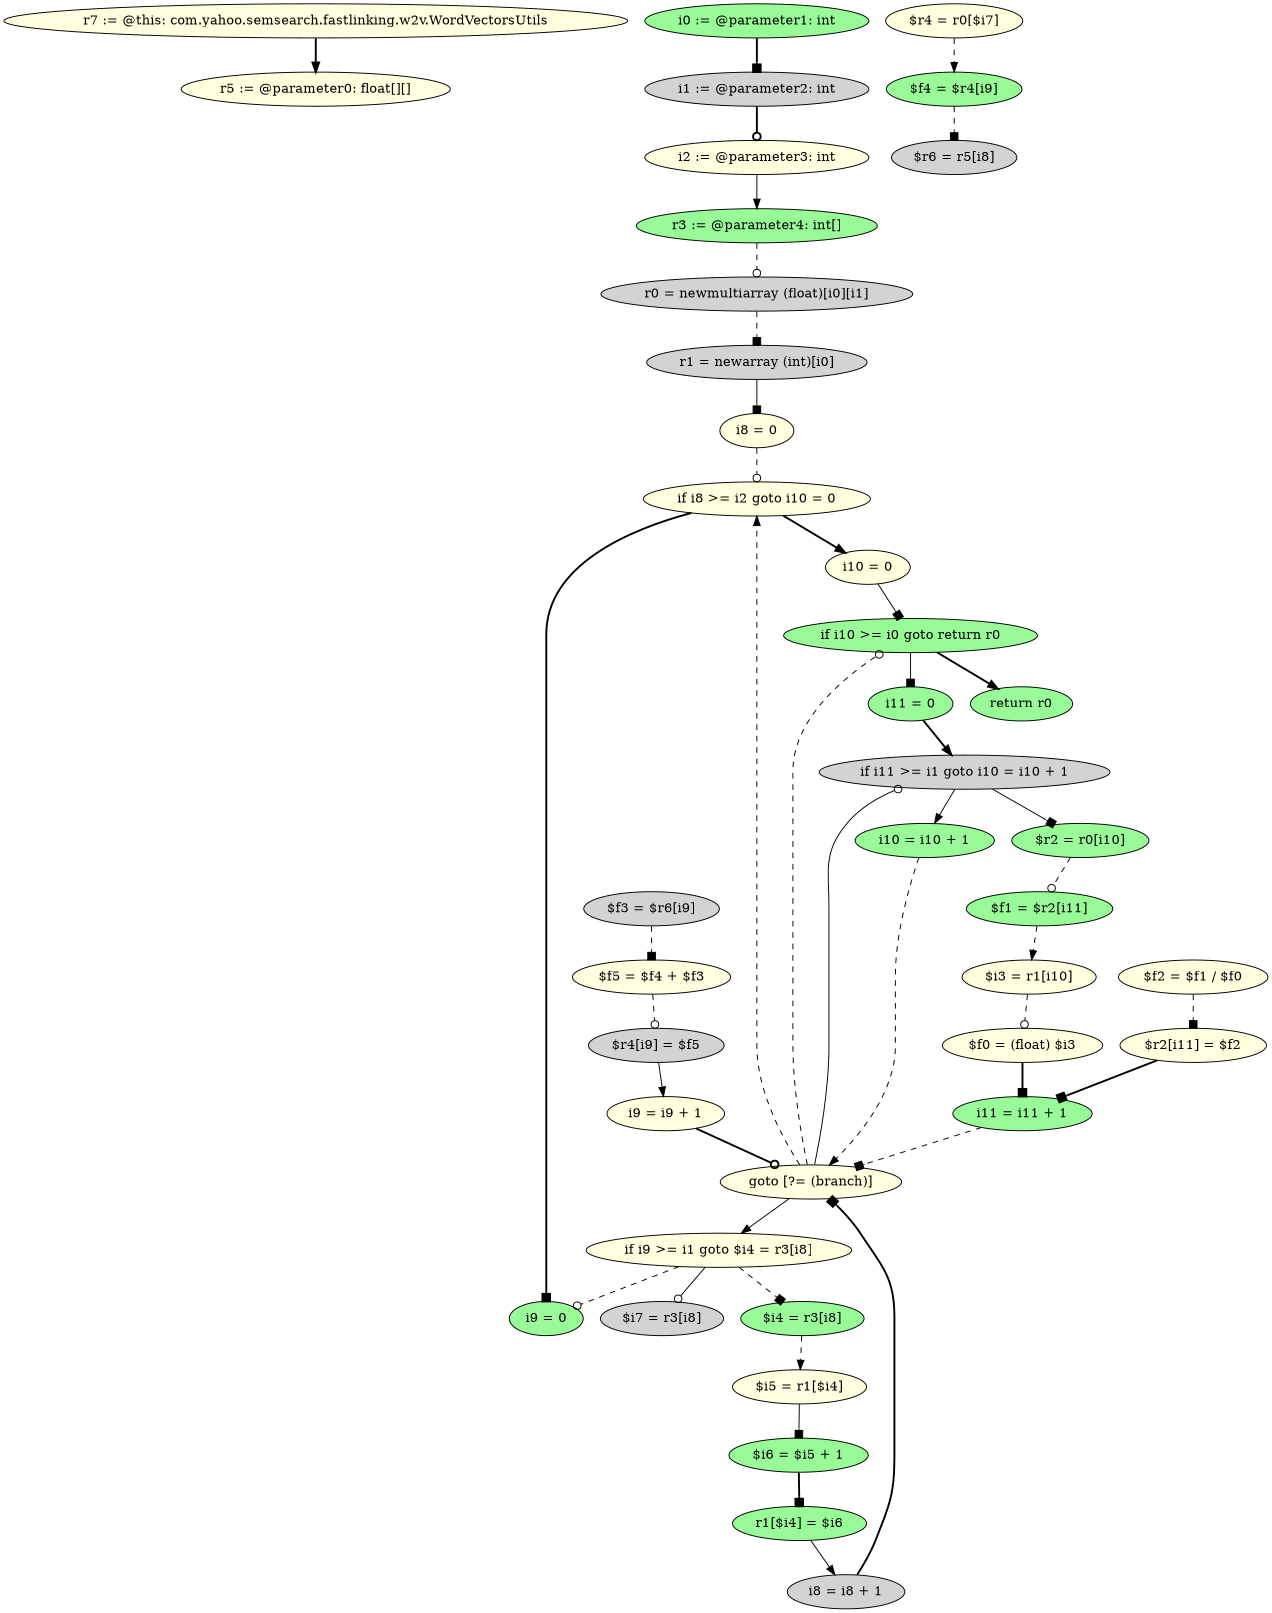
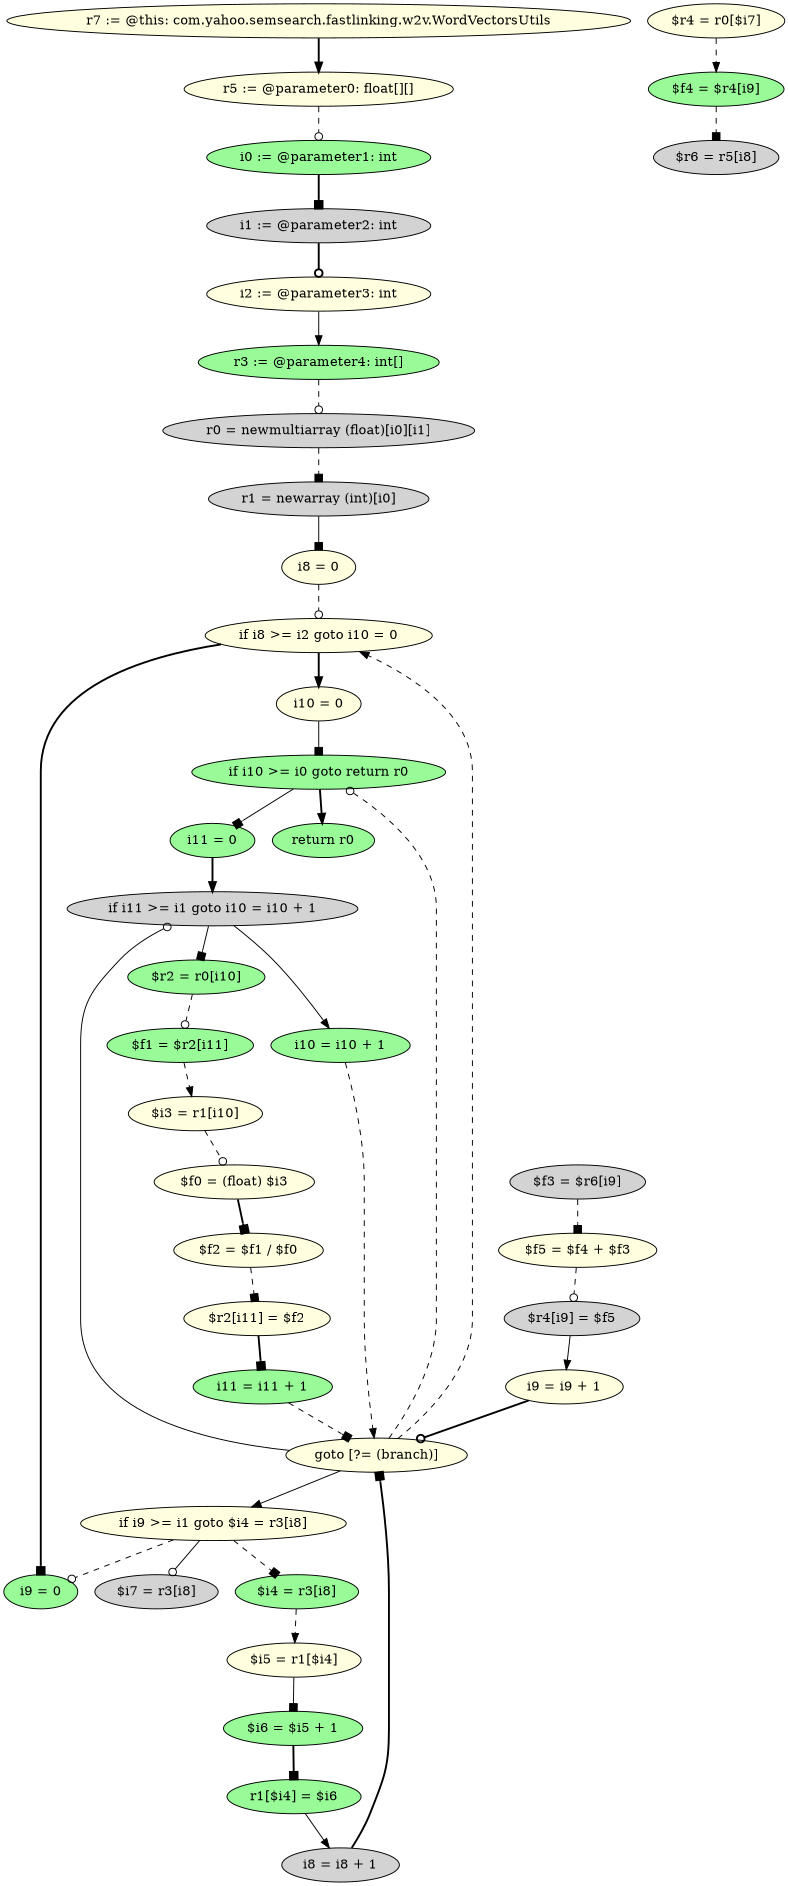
none -> (319, 120)
(1023, 1075) -> (240, 1211)
